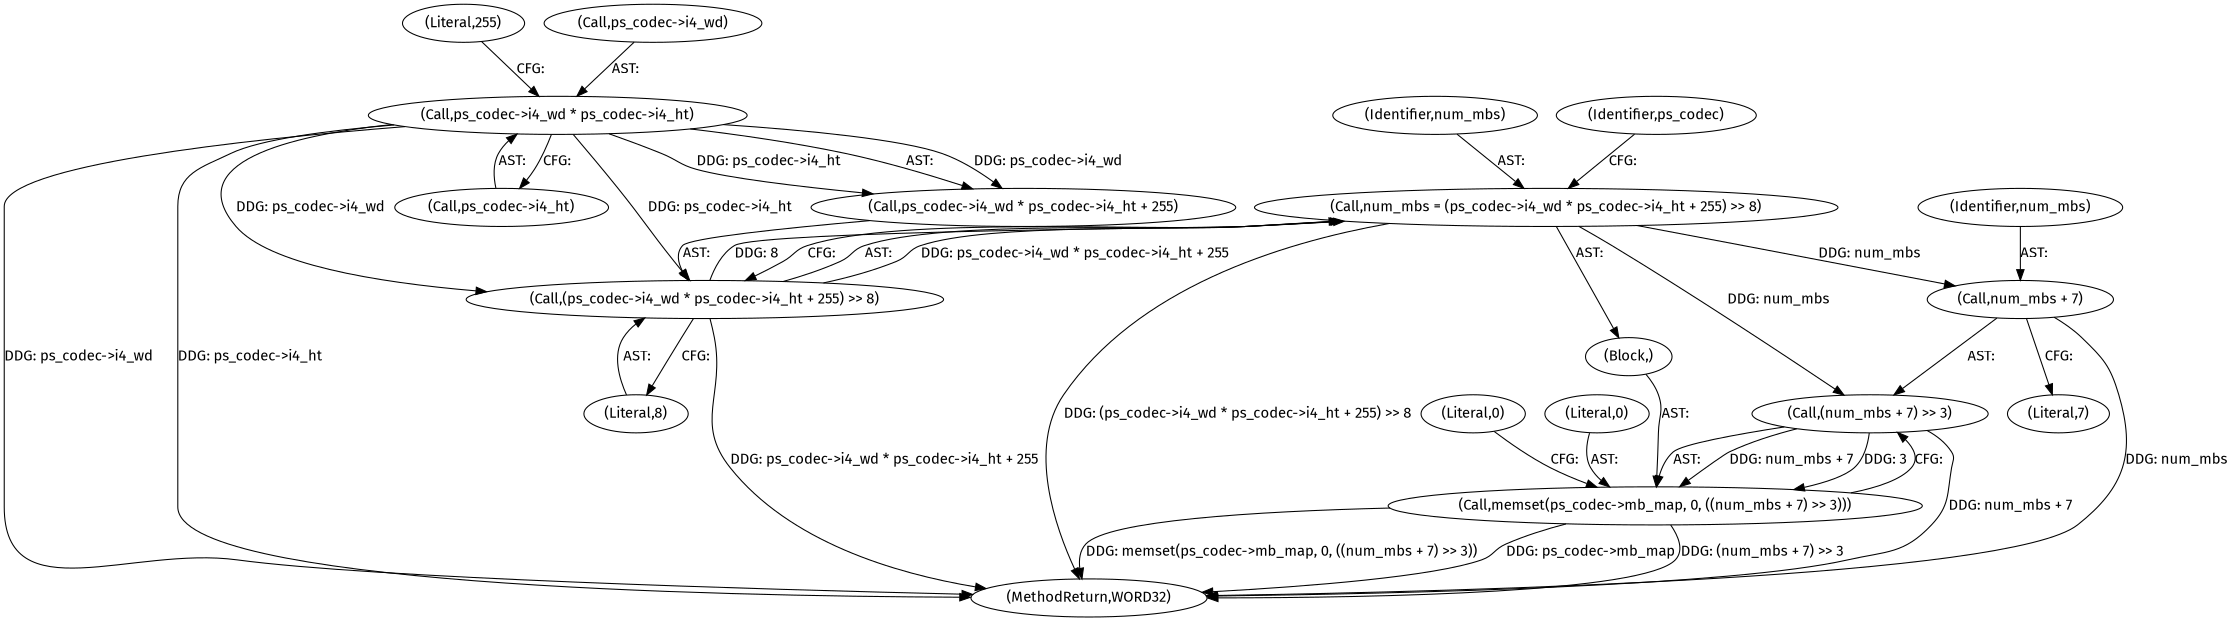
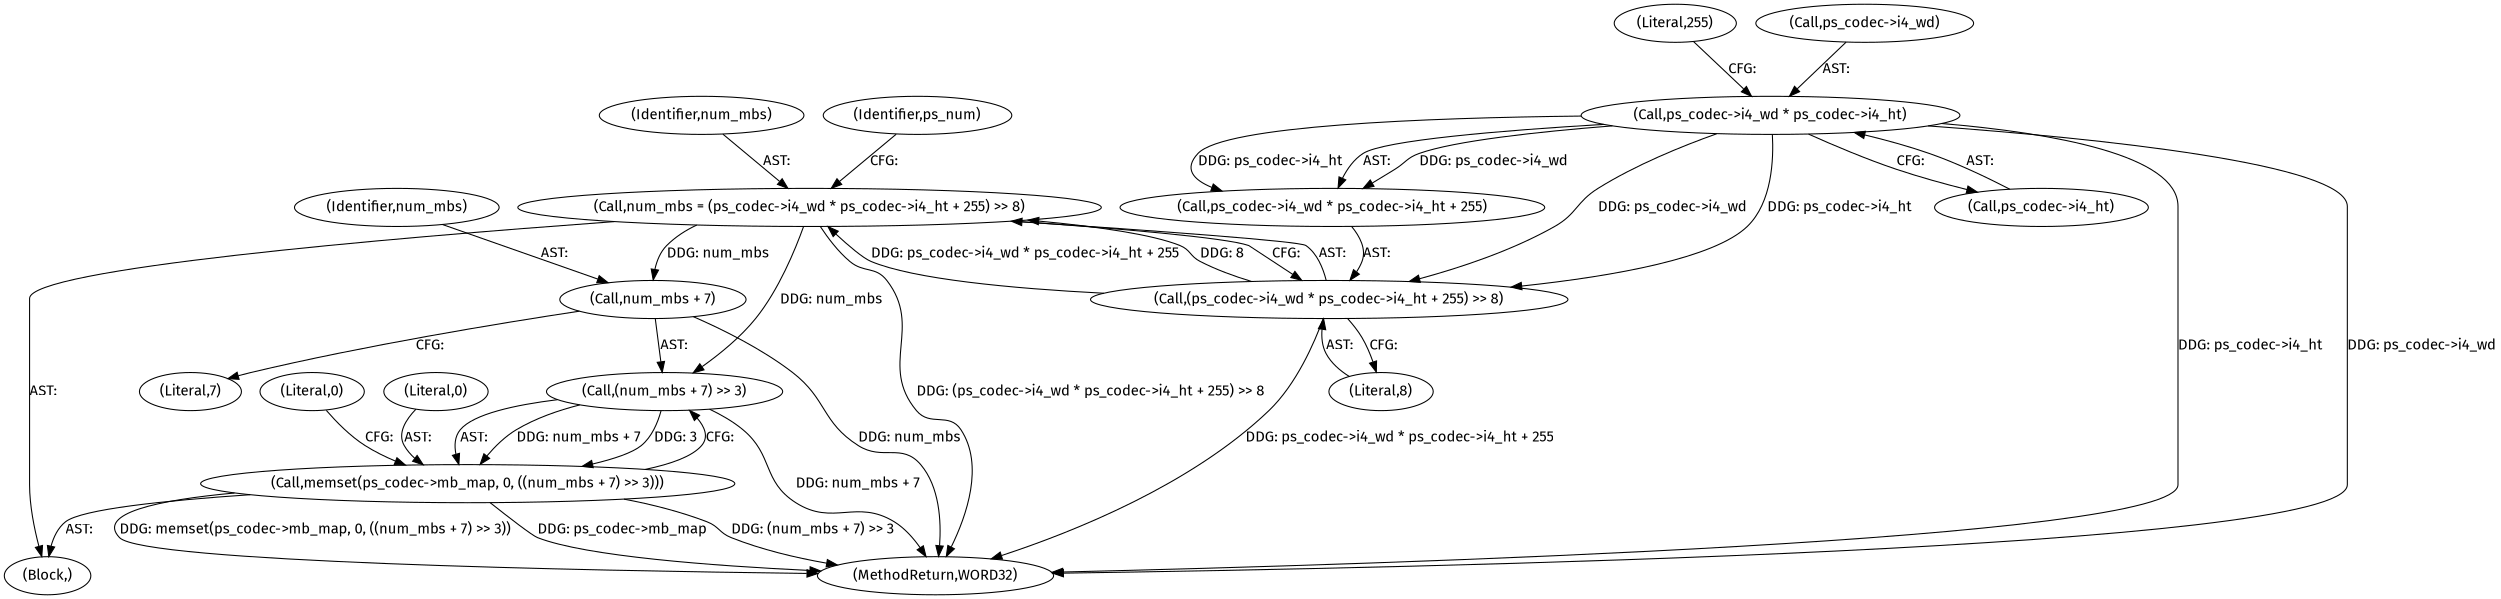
(1656, 115) -> (918, 115)
(1659, 423) -> (126, 507)
